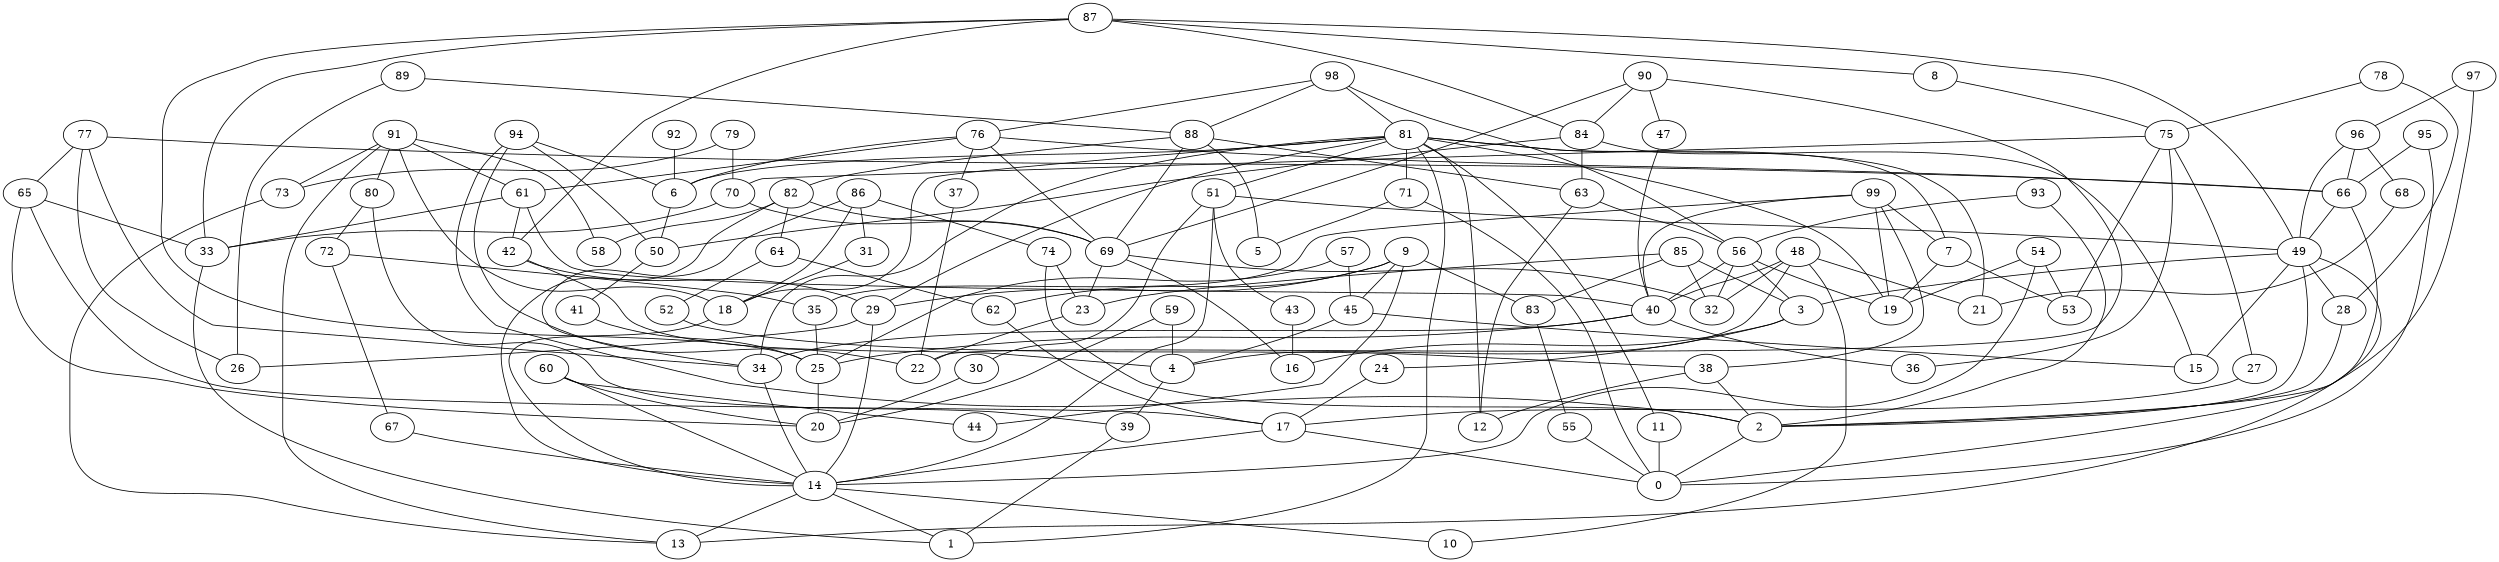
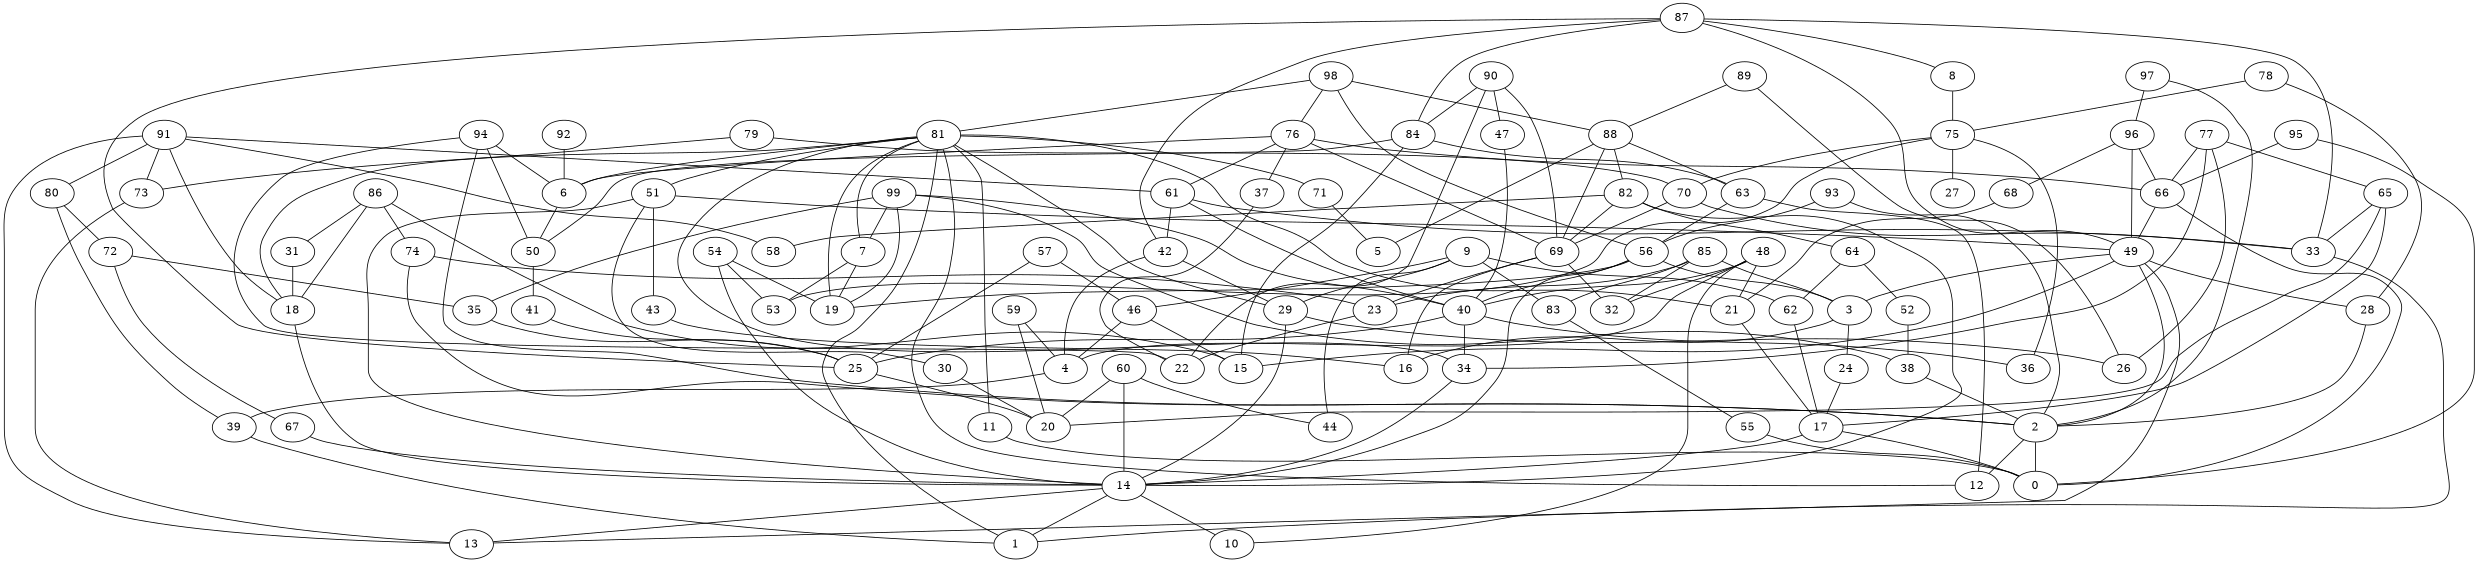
(1723, 288) -> (1428, 431)
(544, 303) -> (665, 333)
(1572, 308) -> none
(1351, 310) -> (1134, 310)
(1577, 395) -> (2006, 457)
(1773, 410) -> (1777, 369)
